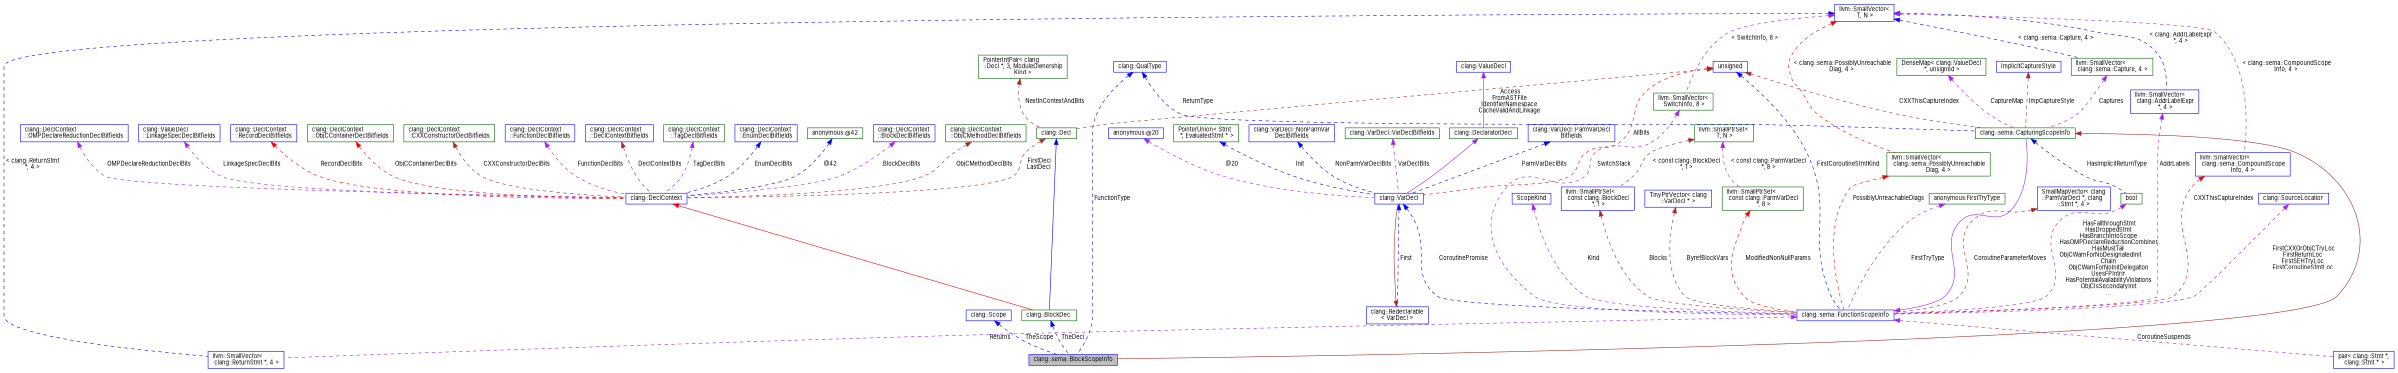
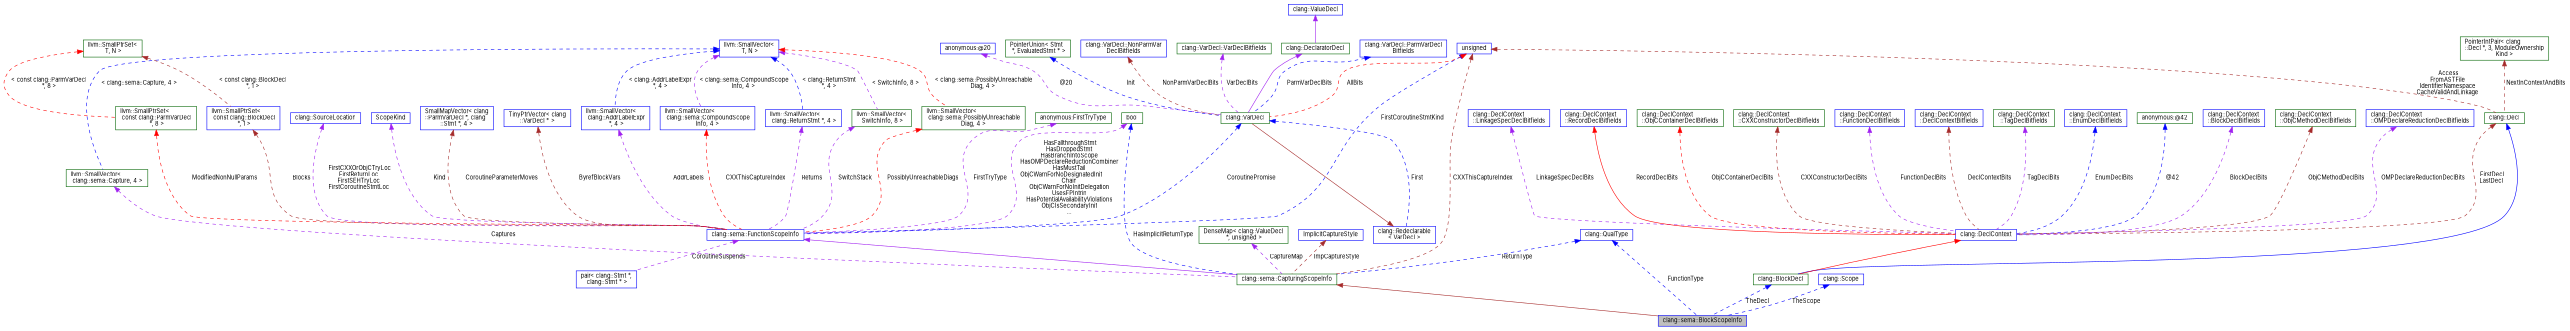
(179, 133) -> (1509, 118)
(1726, 170) -> (13, 99)
(2078, 173) -> (1131, 242)
(1334, 177) -> (1169, 100)
(373, 188) -> (1757, 231)
(1399, 199) -> (1245, 118)
(1037, 333) -> (792, 185)
